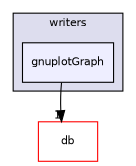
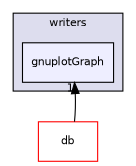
(61, 98) -> (75, 108)
